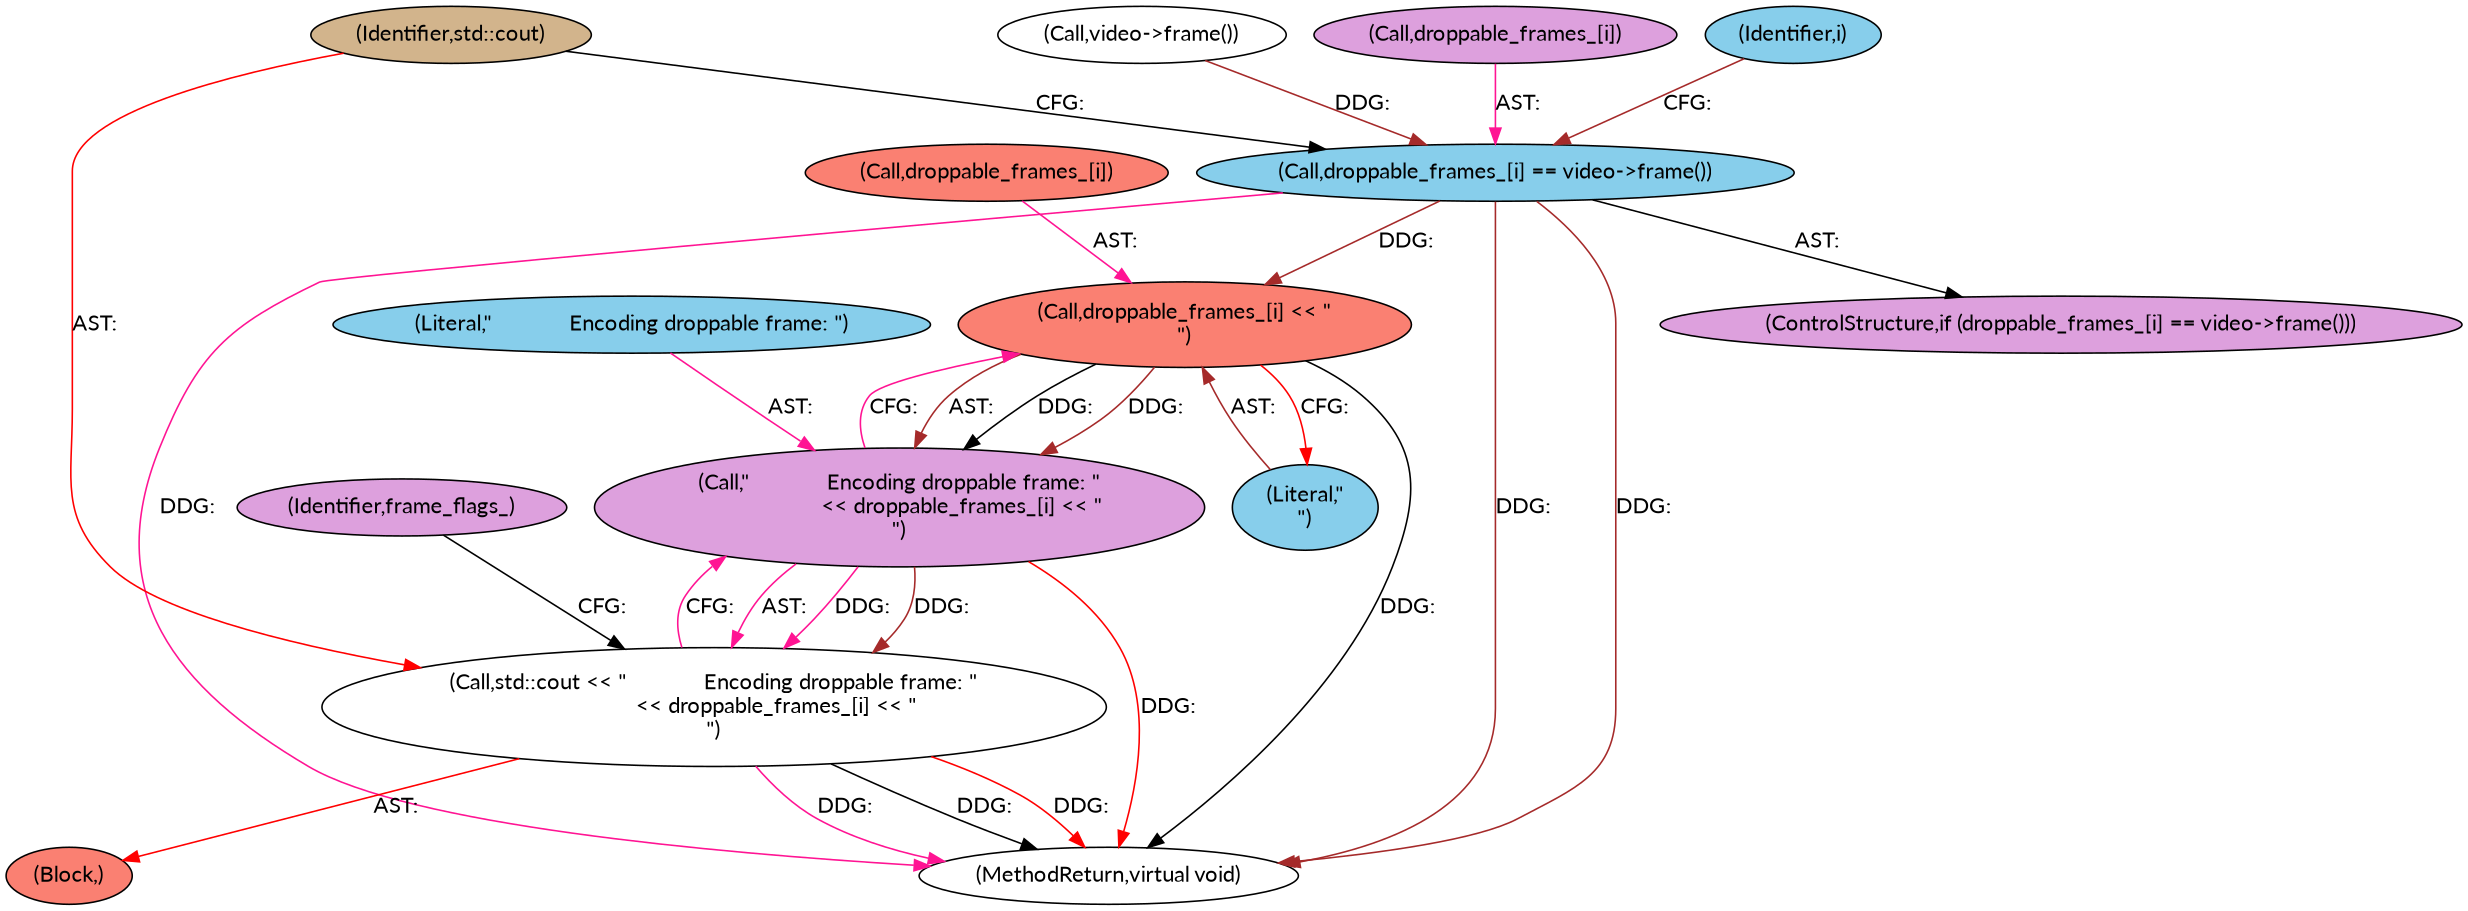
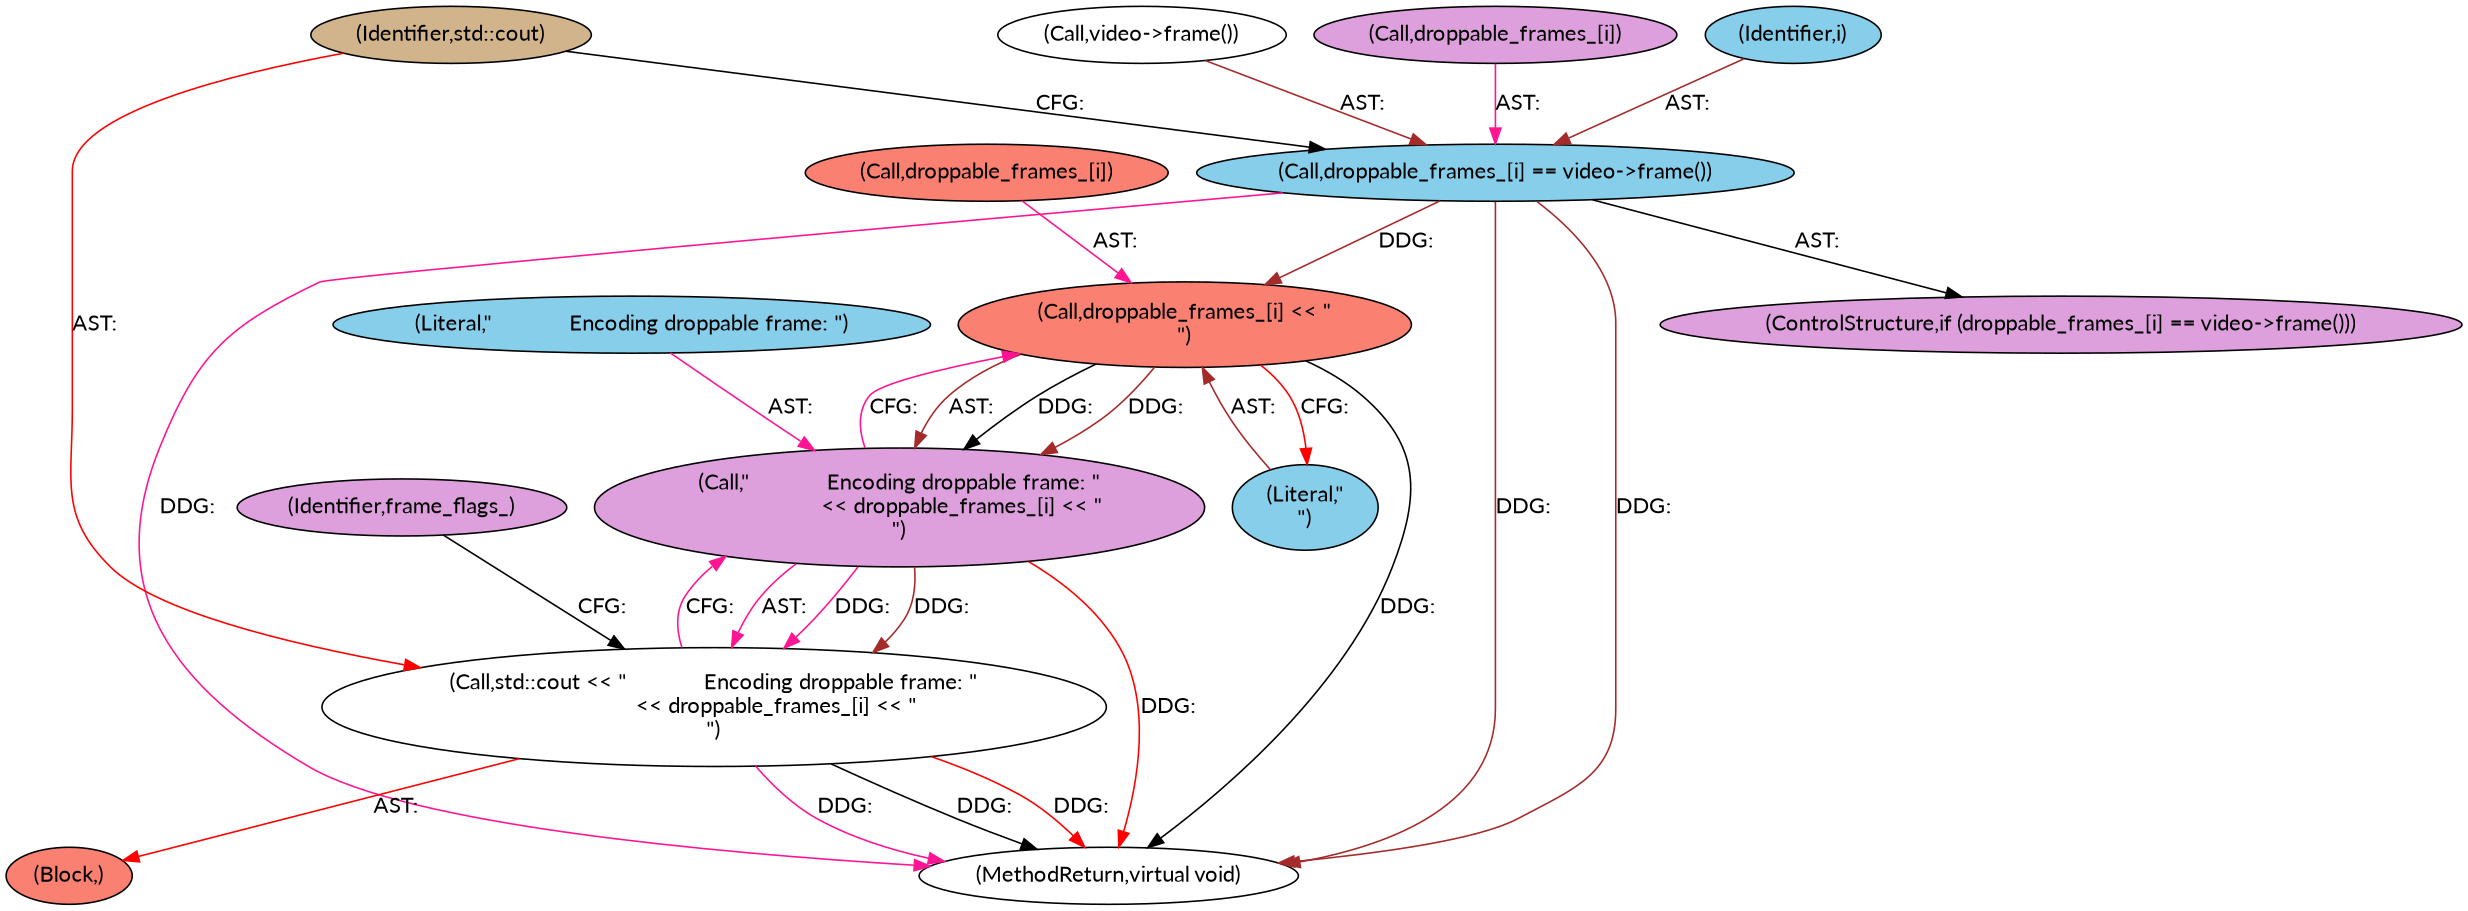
(1366, 104) -> (1366, 104)
(1691, 104) -> (1691, 104)
